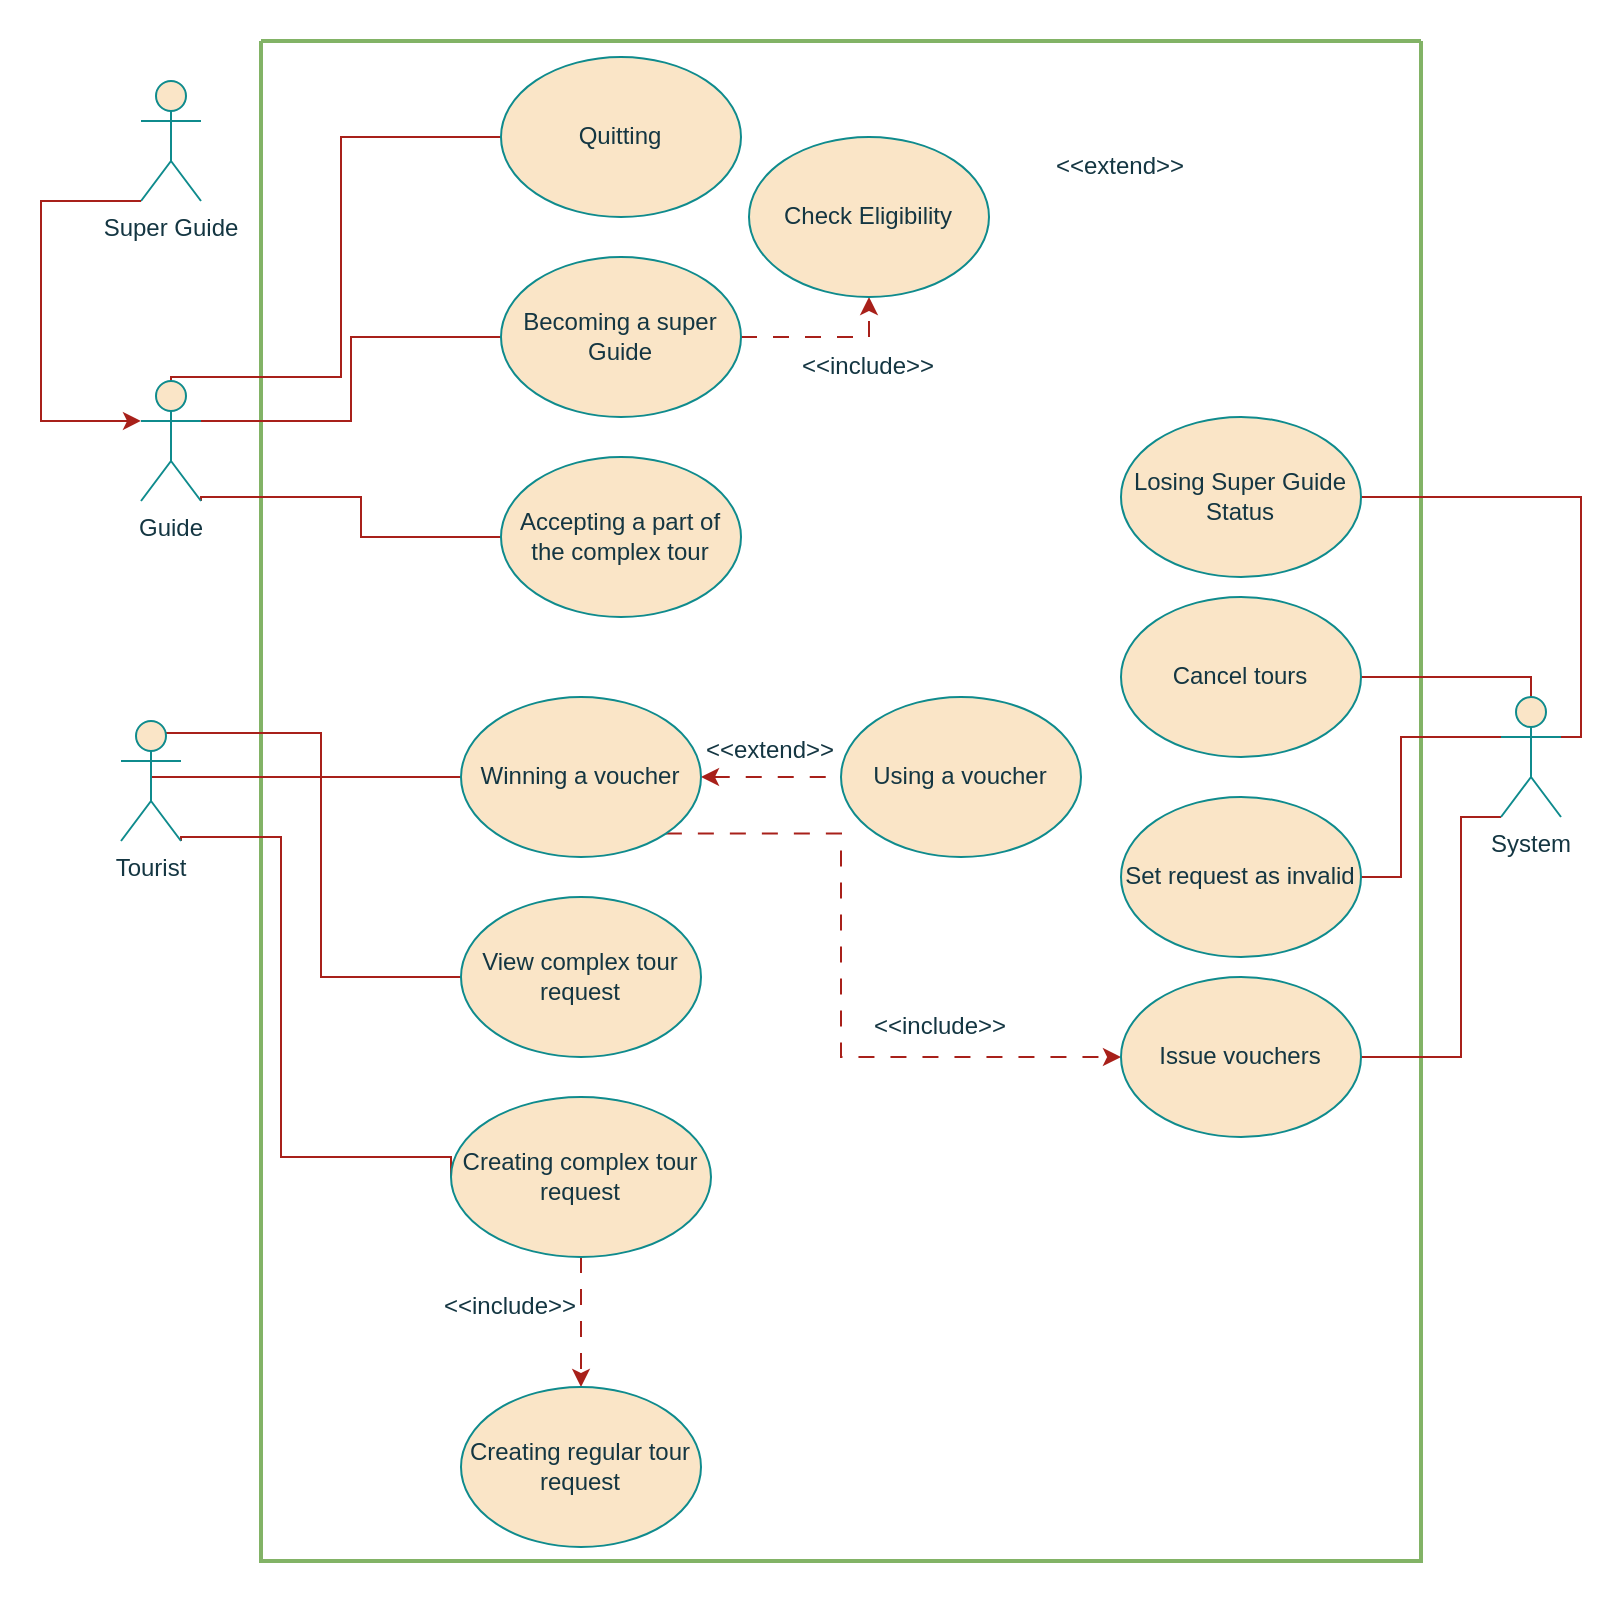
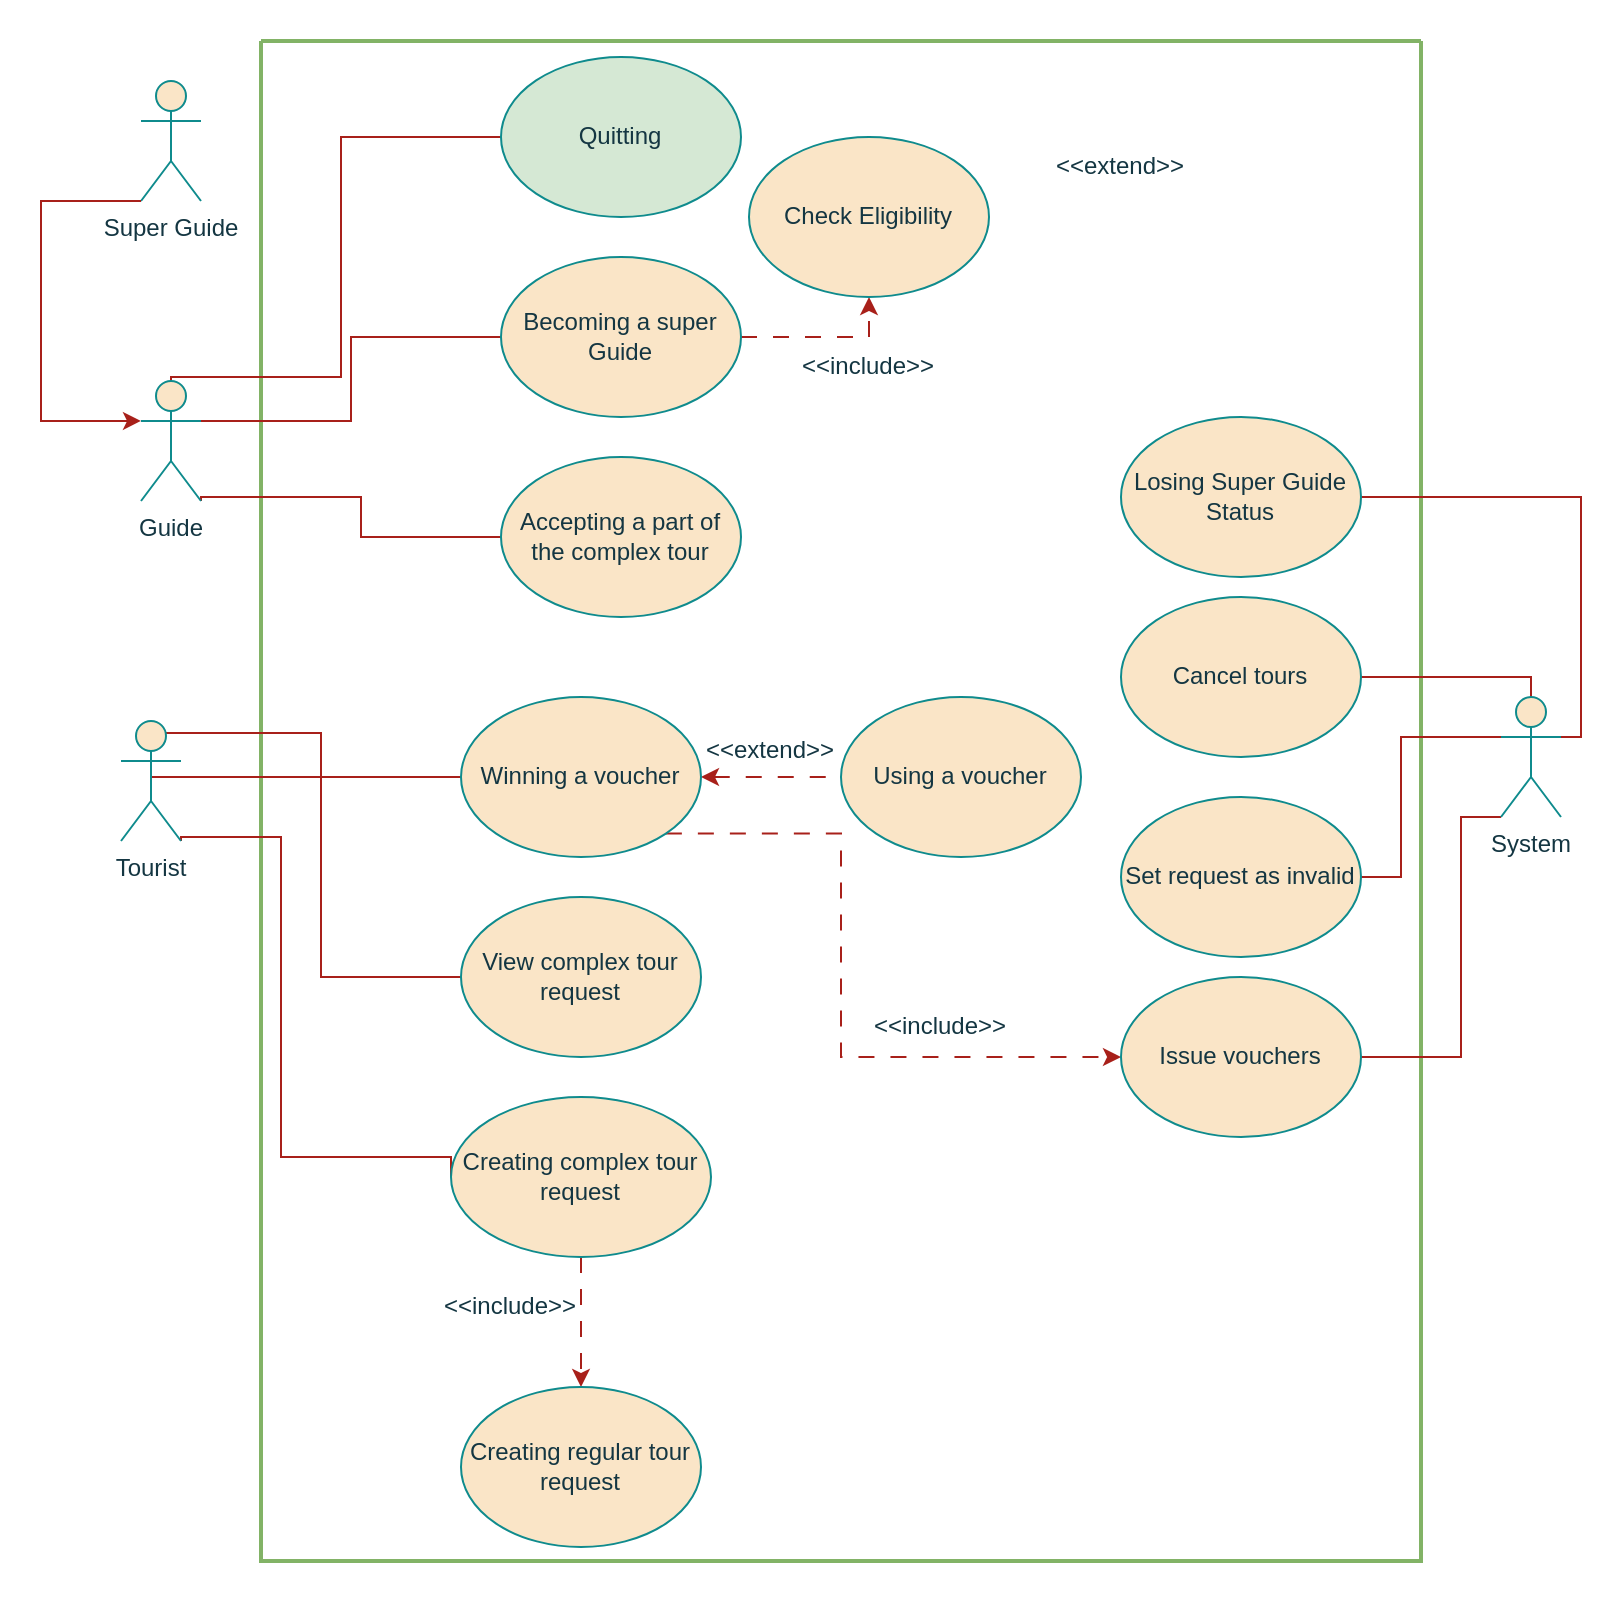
(621, 137) -> (621, 137)
